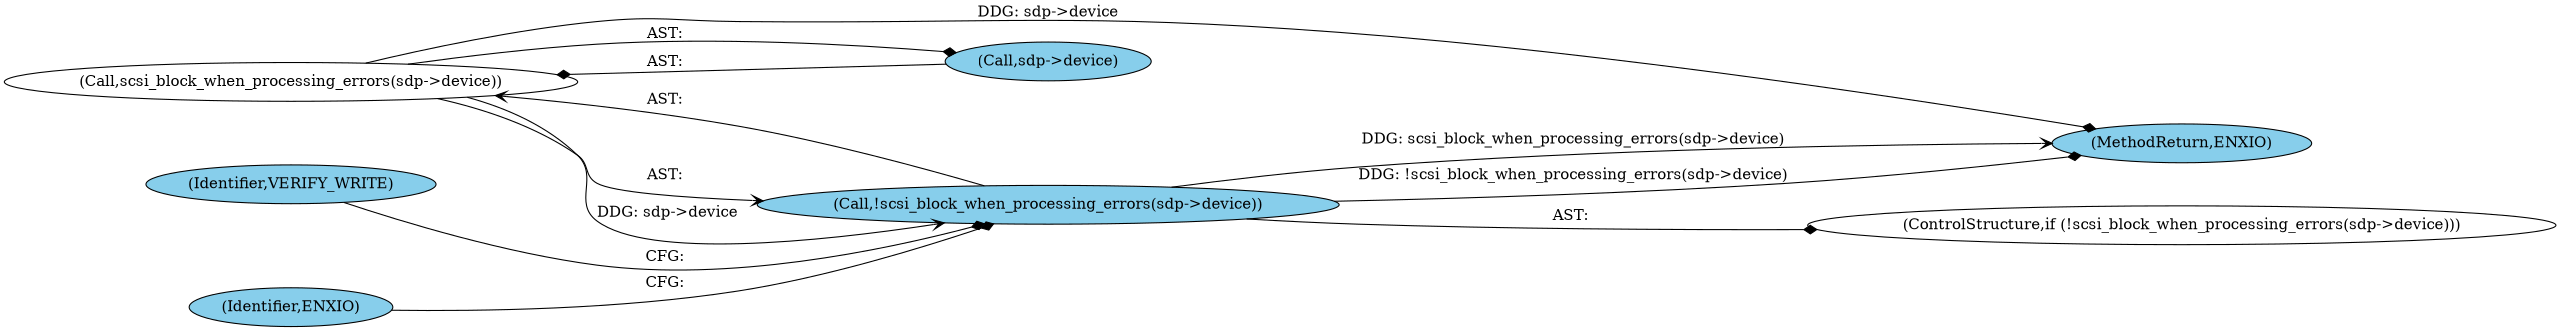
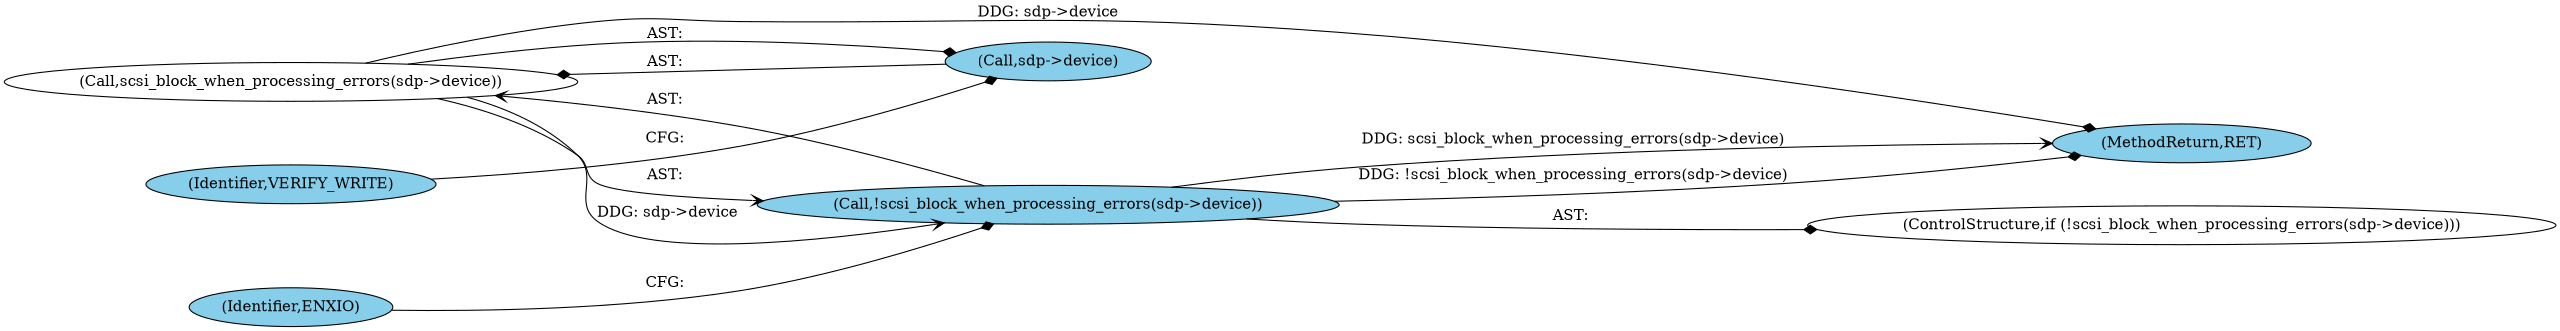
(2182, 143) -> (2182, 143)
(656, 269) -> (711, 151)
